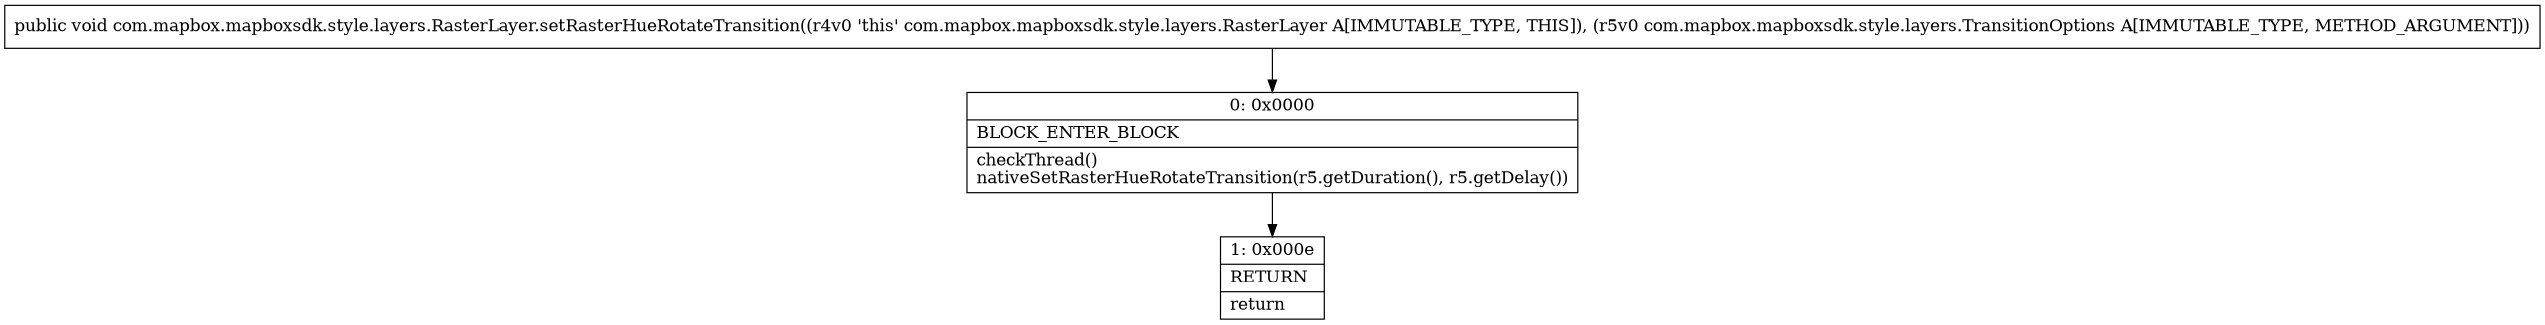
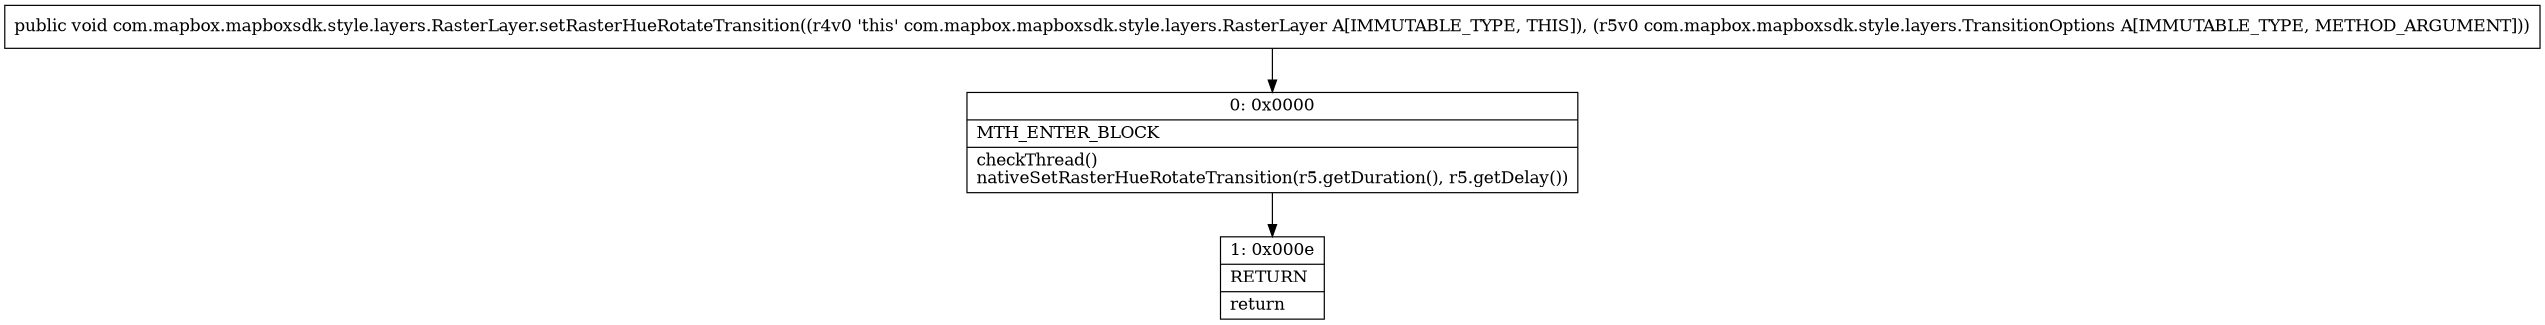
(1078, 133) -> (1068, 133)
